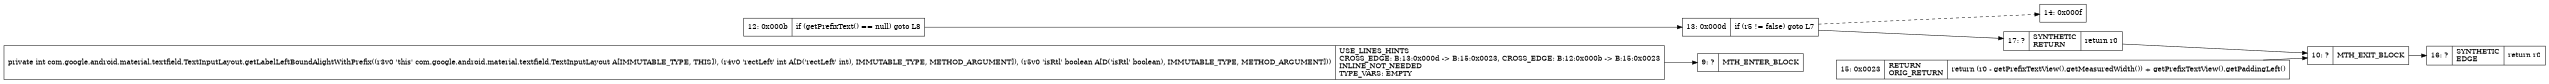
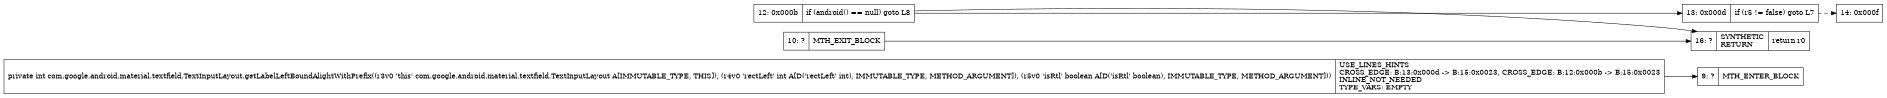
none -> (1304, 10)
(858, 27) -> (858, 13)
(2063, 41) -> none
(2467, 59) -> (1737, 45)
(2063, 70) -> none
